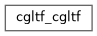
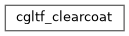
(49, 18) -> (65, 18)
